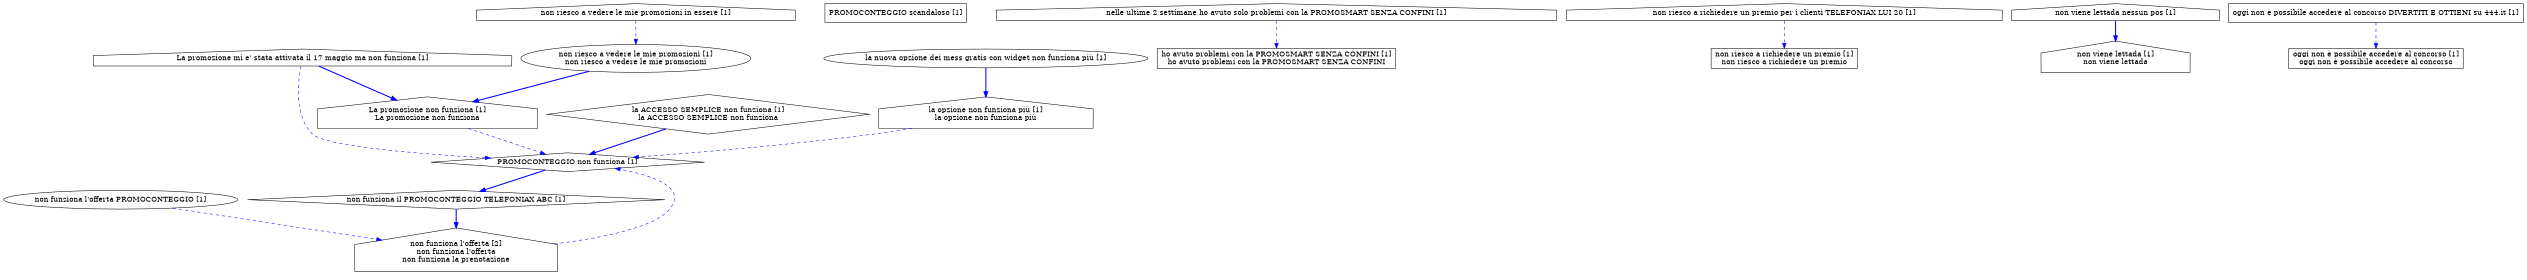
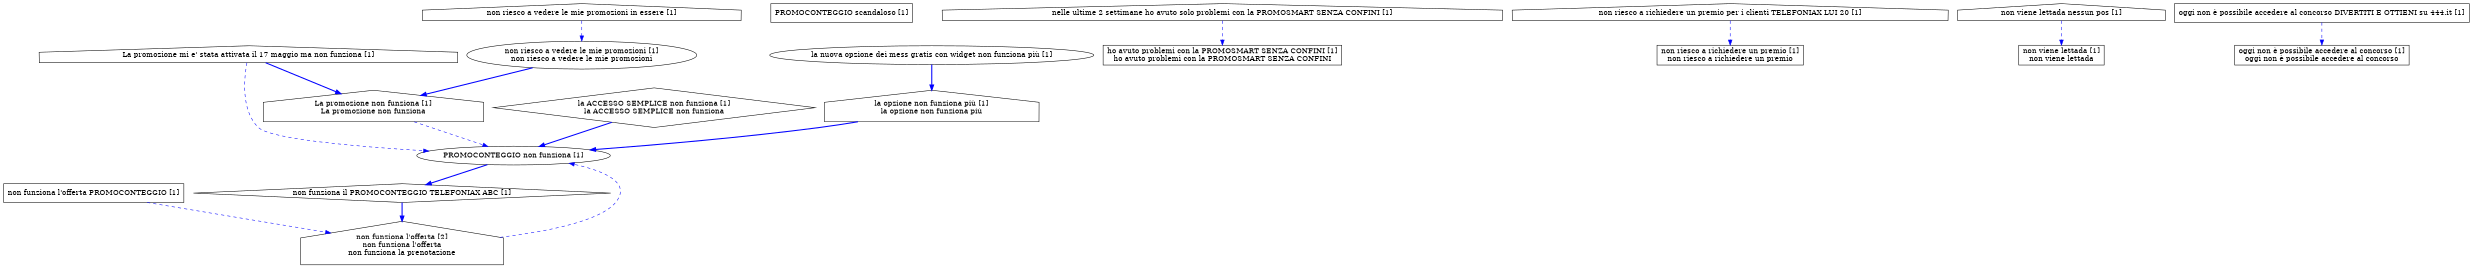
(2116, 28) -> (2061, 30)
(2116, 58) -> (2061, 55)
(776, 145) -> (727, 138)
(568, 162) -> (514, 156)
(121, 200) -> (94, 193)
